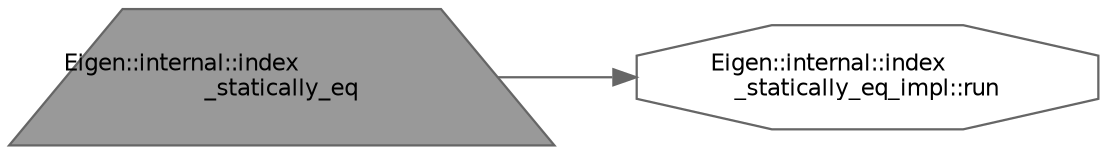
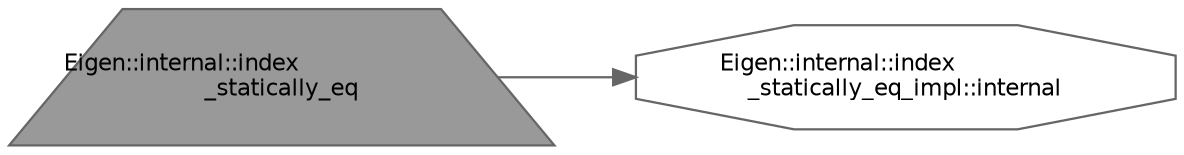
(868, 77) -> (906, 77)
